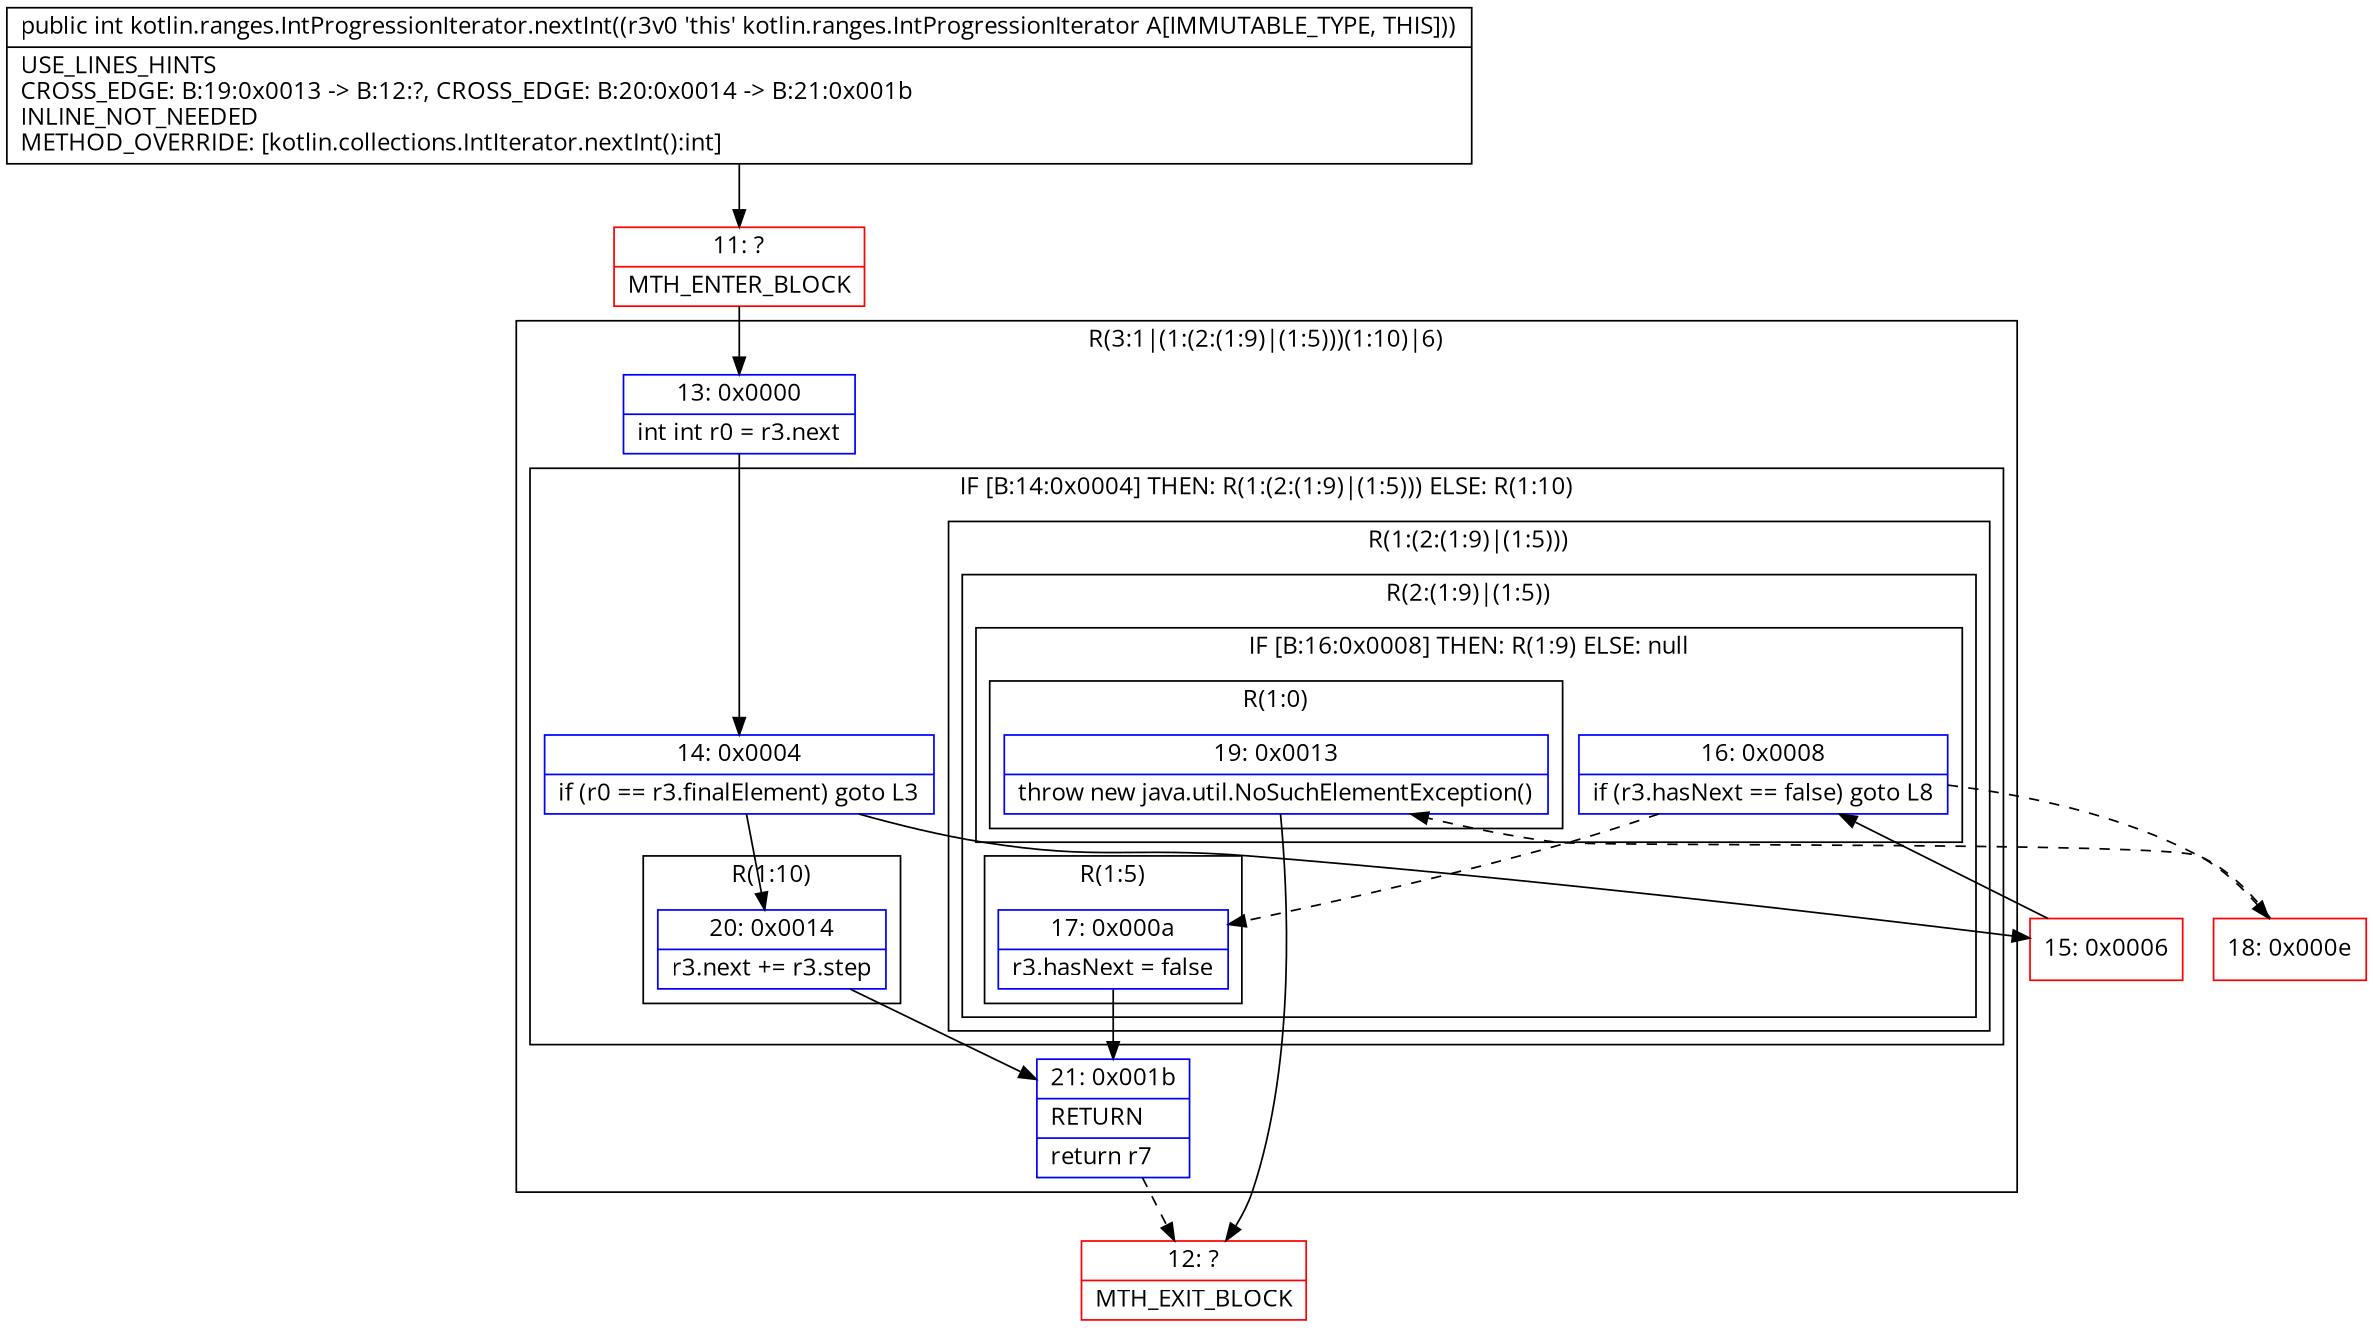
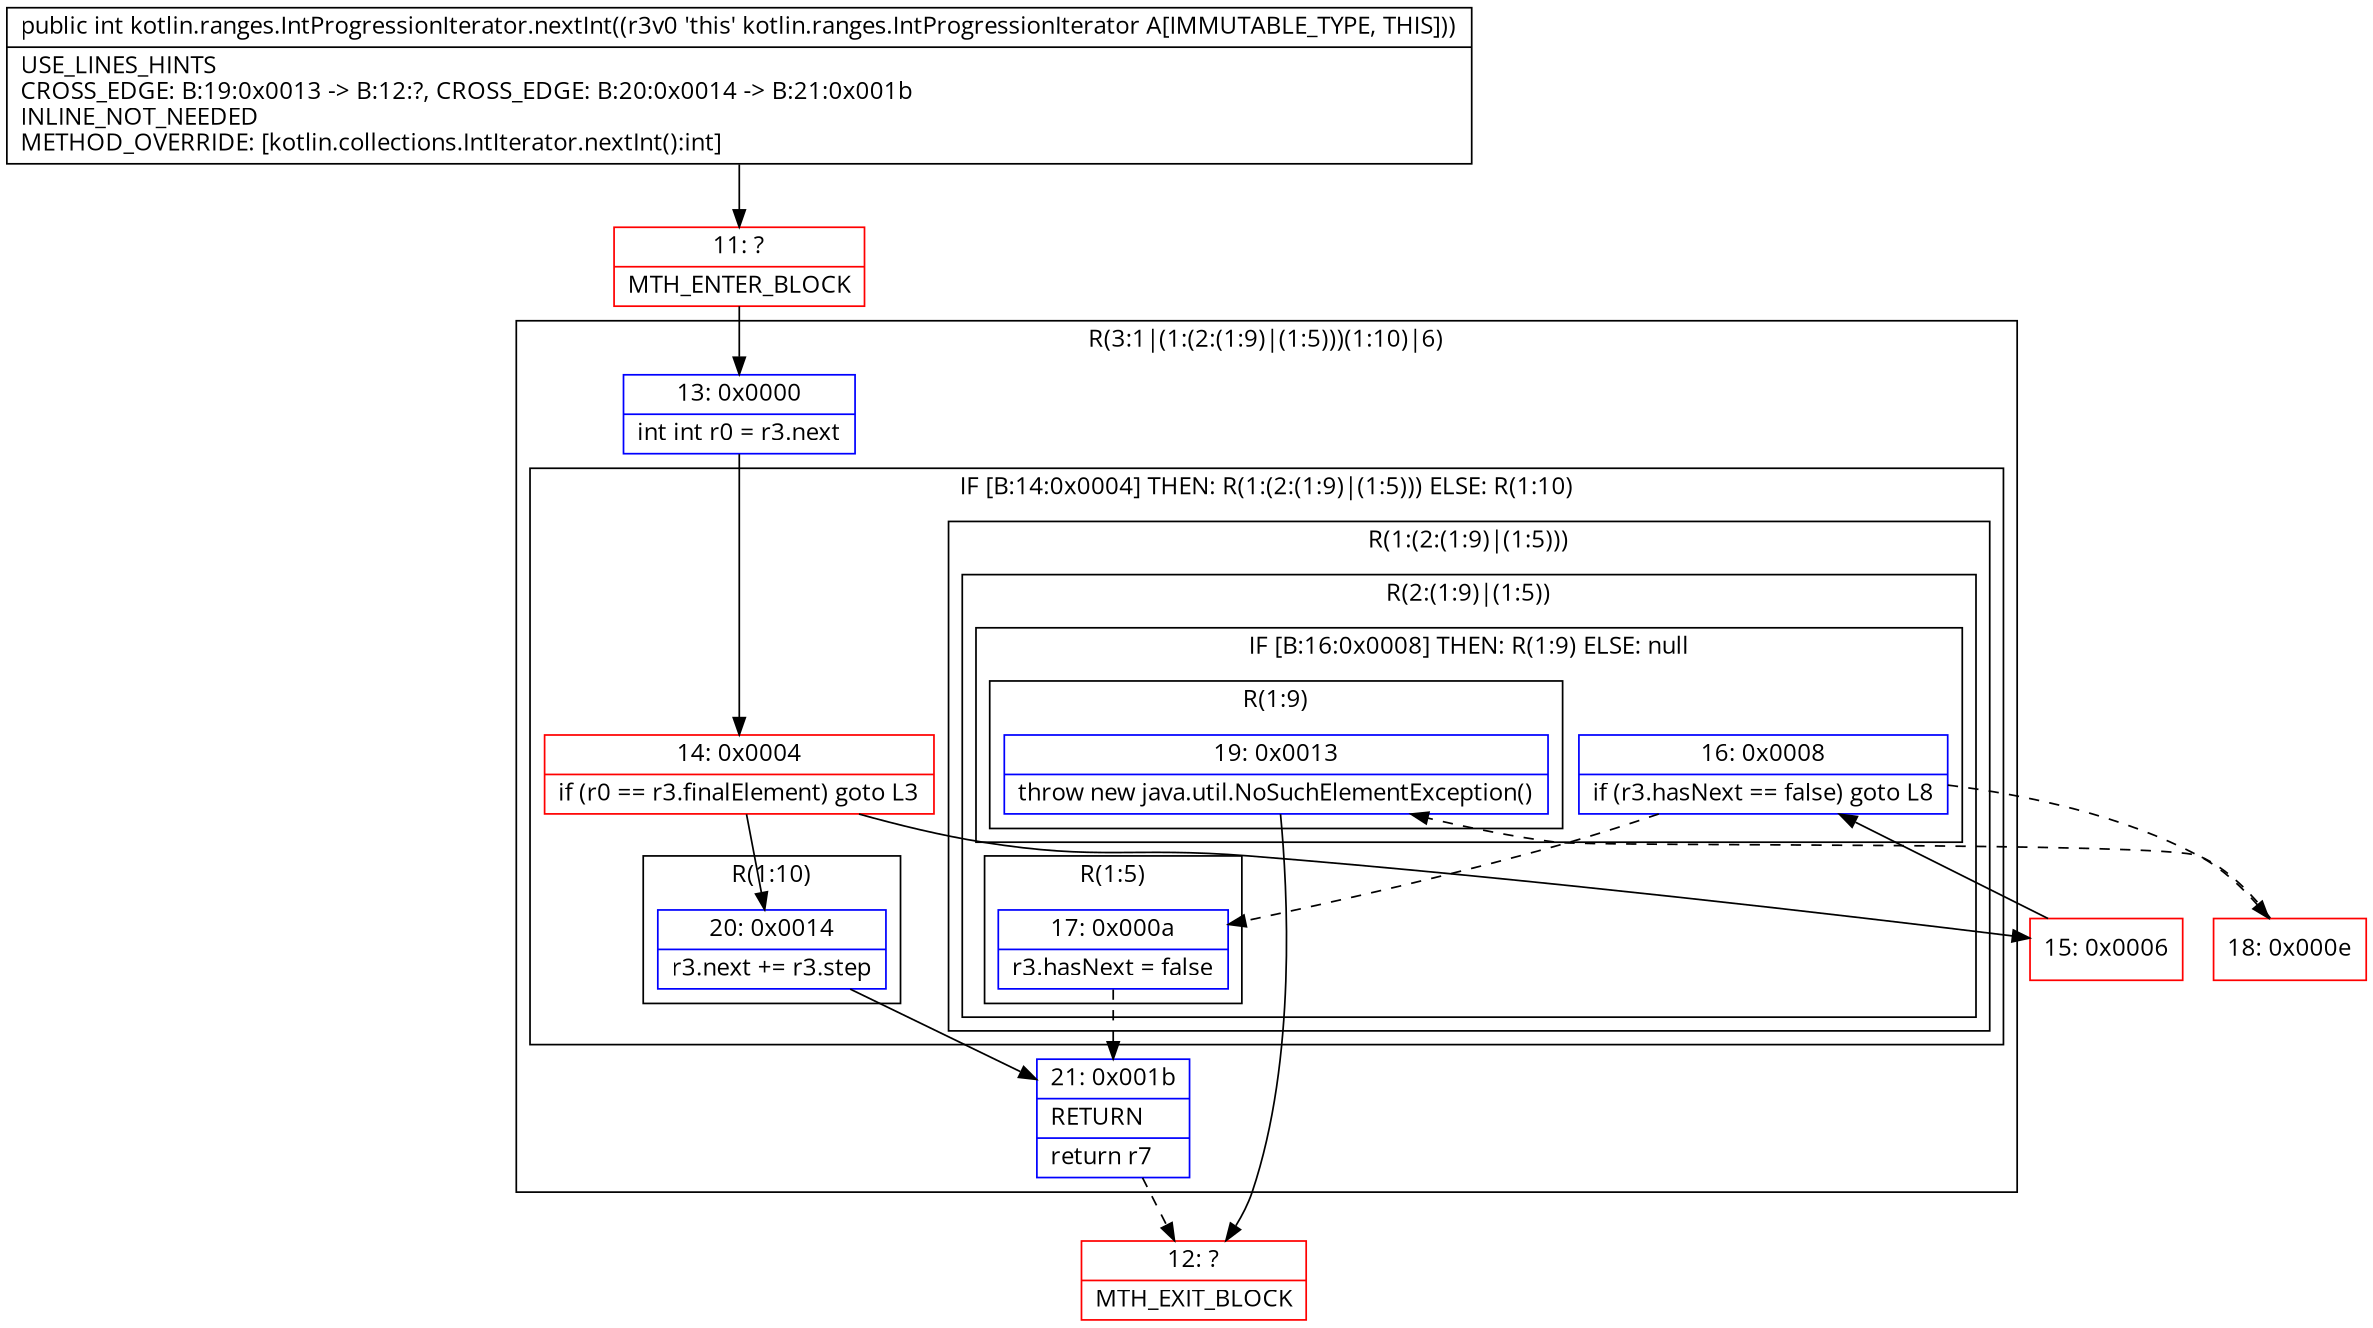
(1276, 701) -> (1276, 701)
(739, 774) -> (739, 774)
(1113, 1015) -> (1113, 1015)
